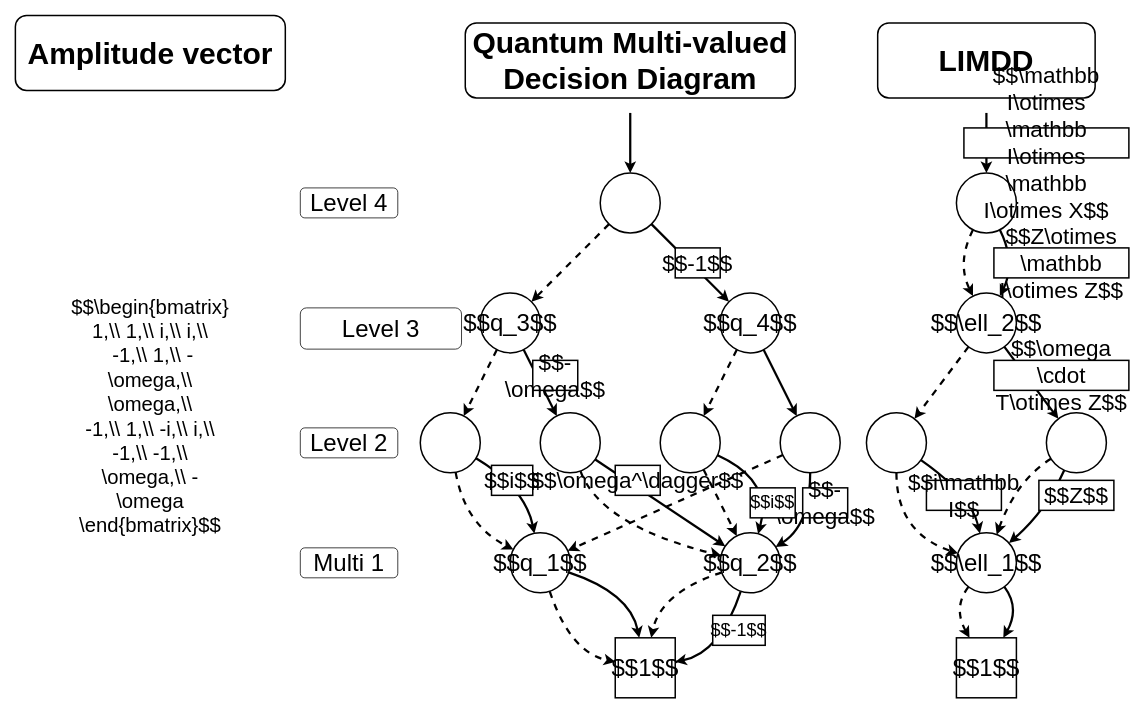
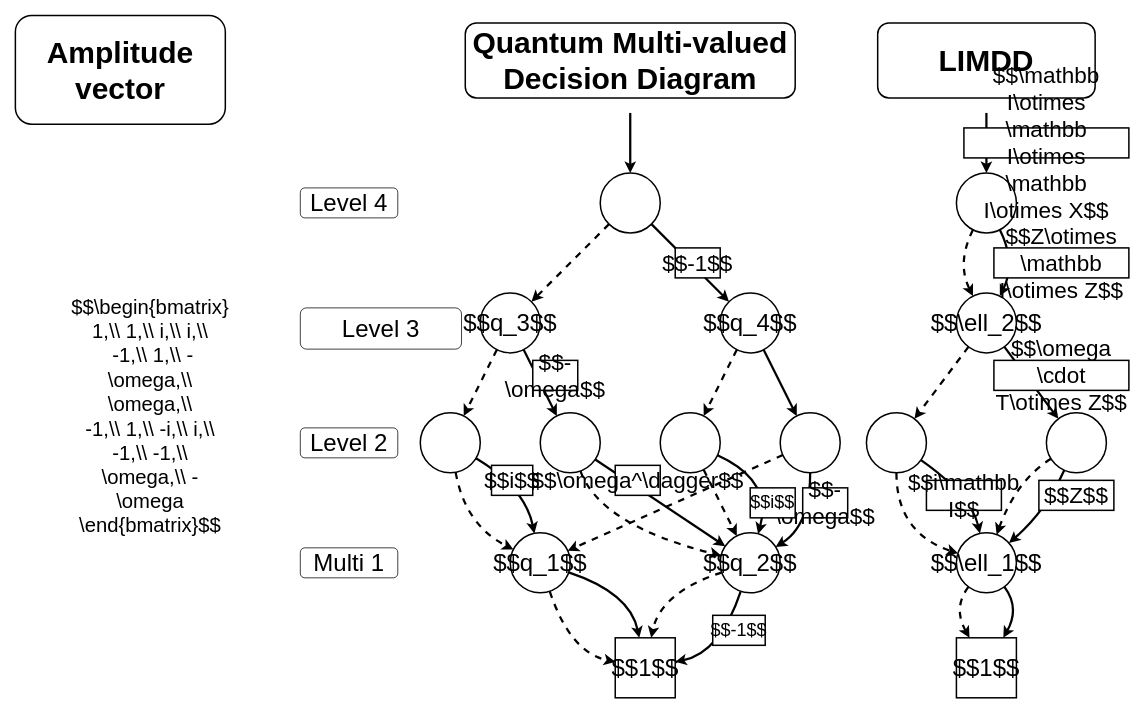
(150, 53) -> (120, 70)
